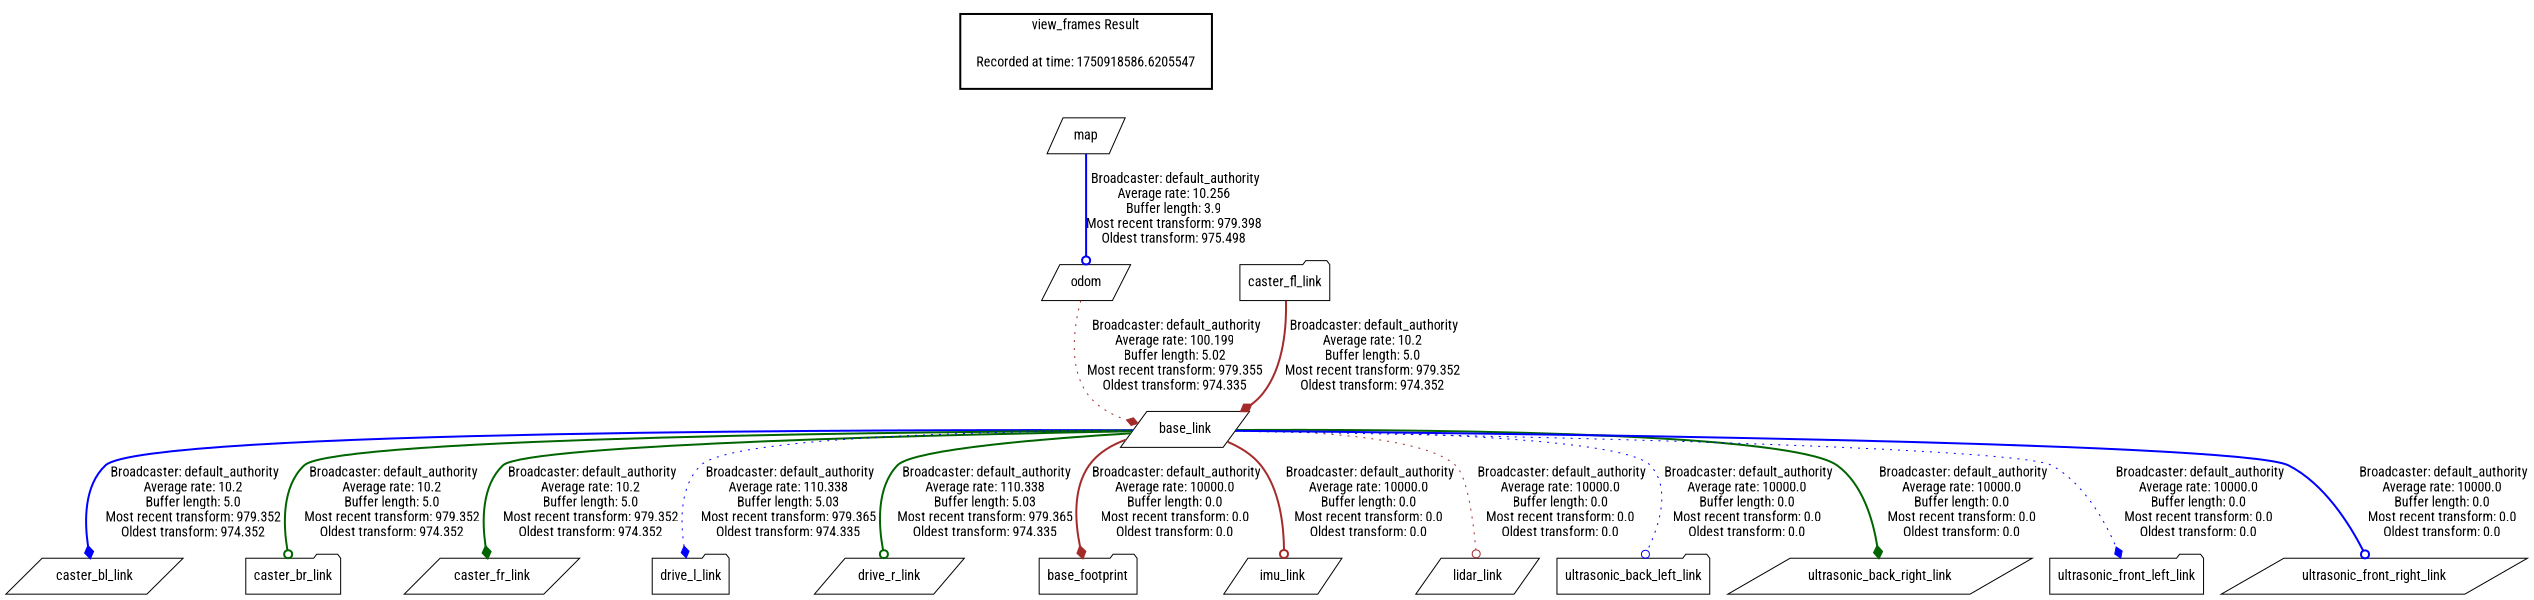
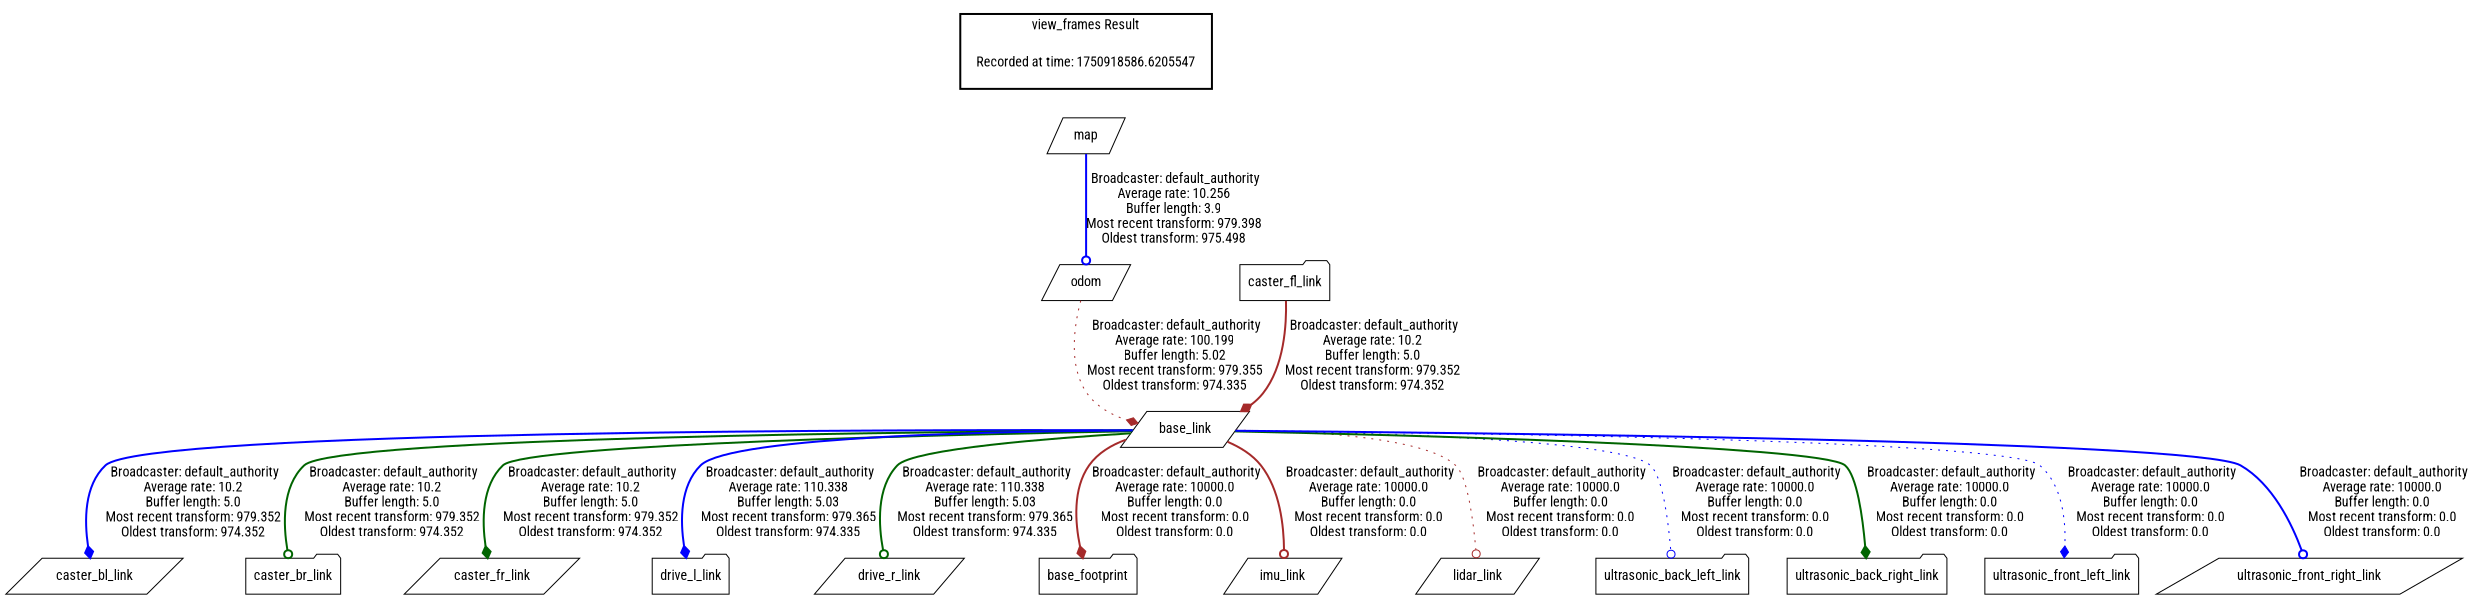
(756, 449) -> (756, 449)
(1880, 576) -> (1867, 576)
